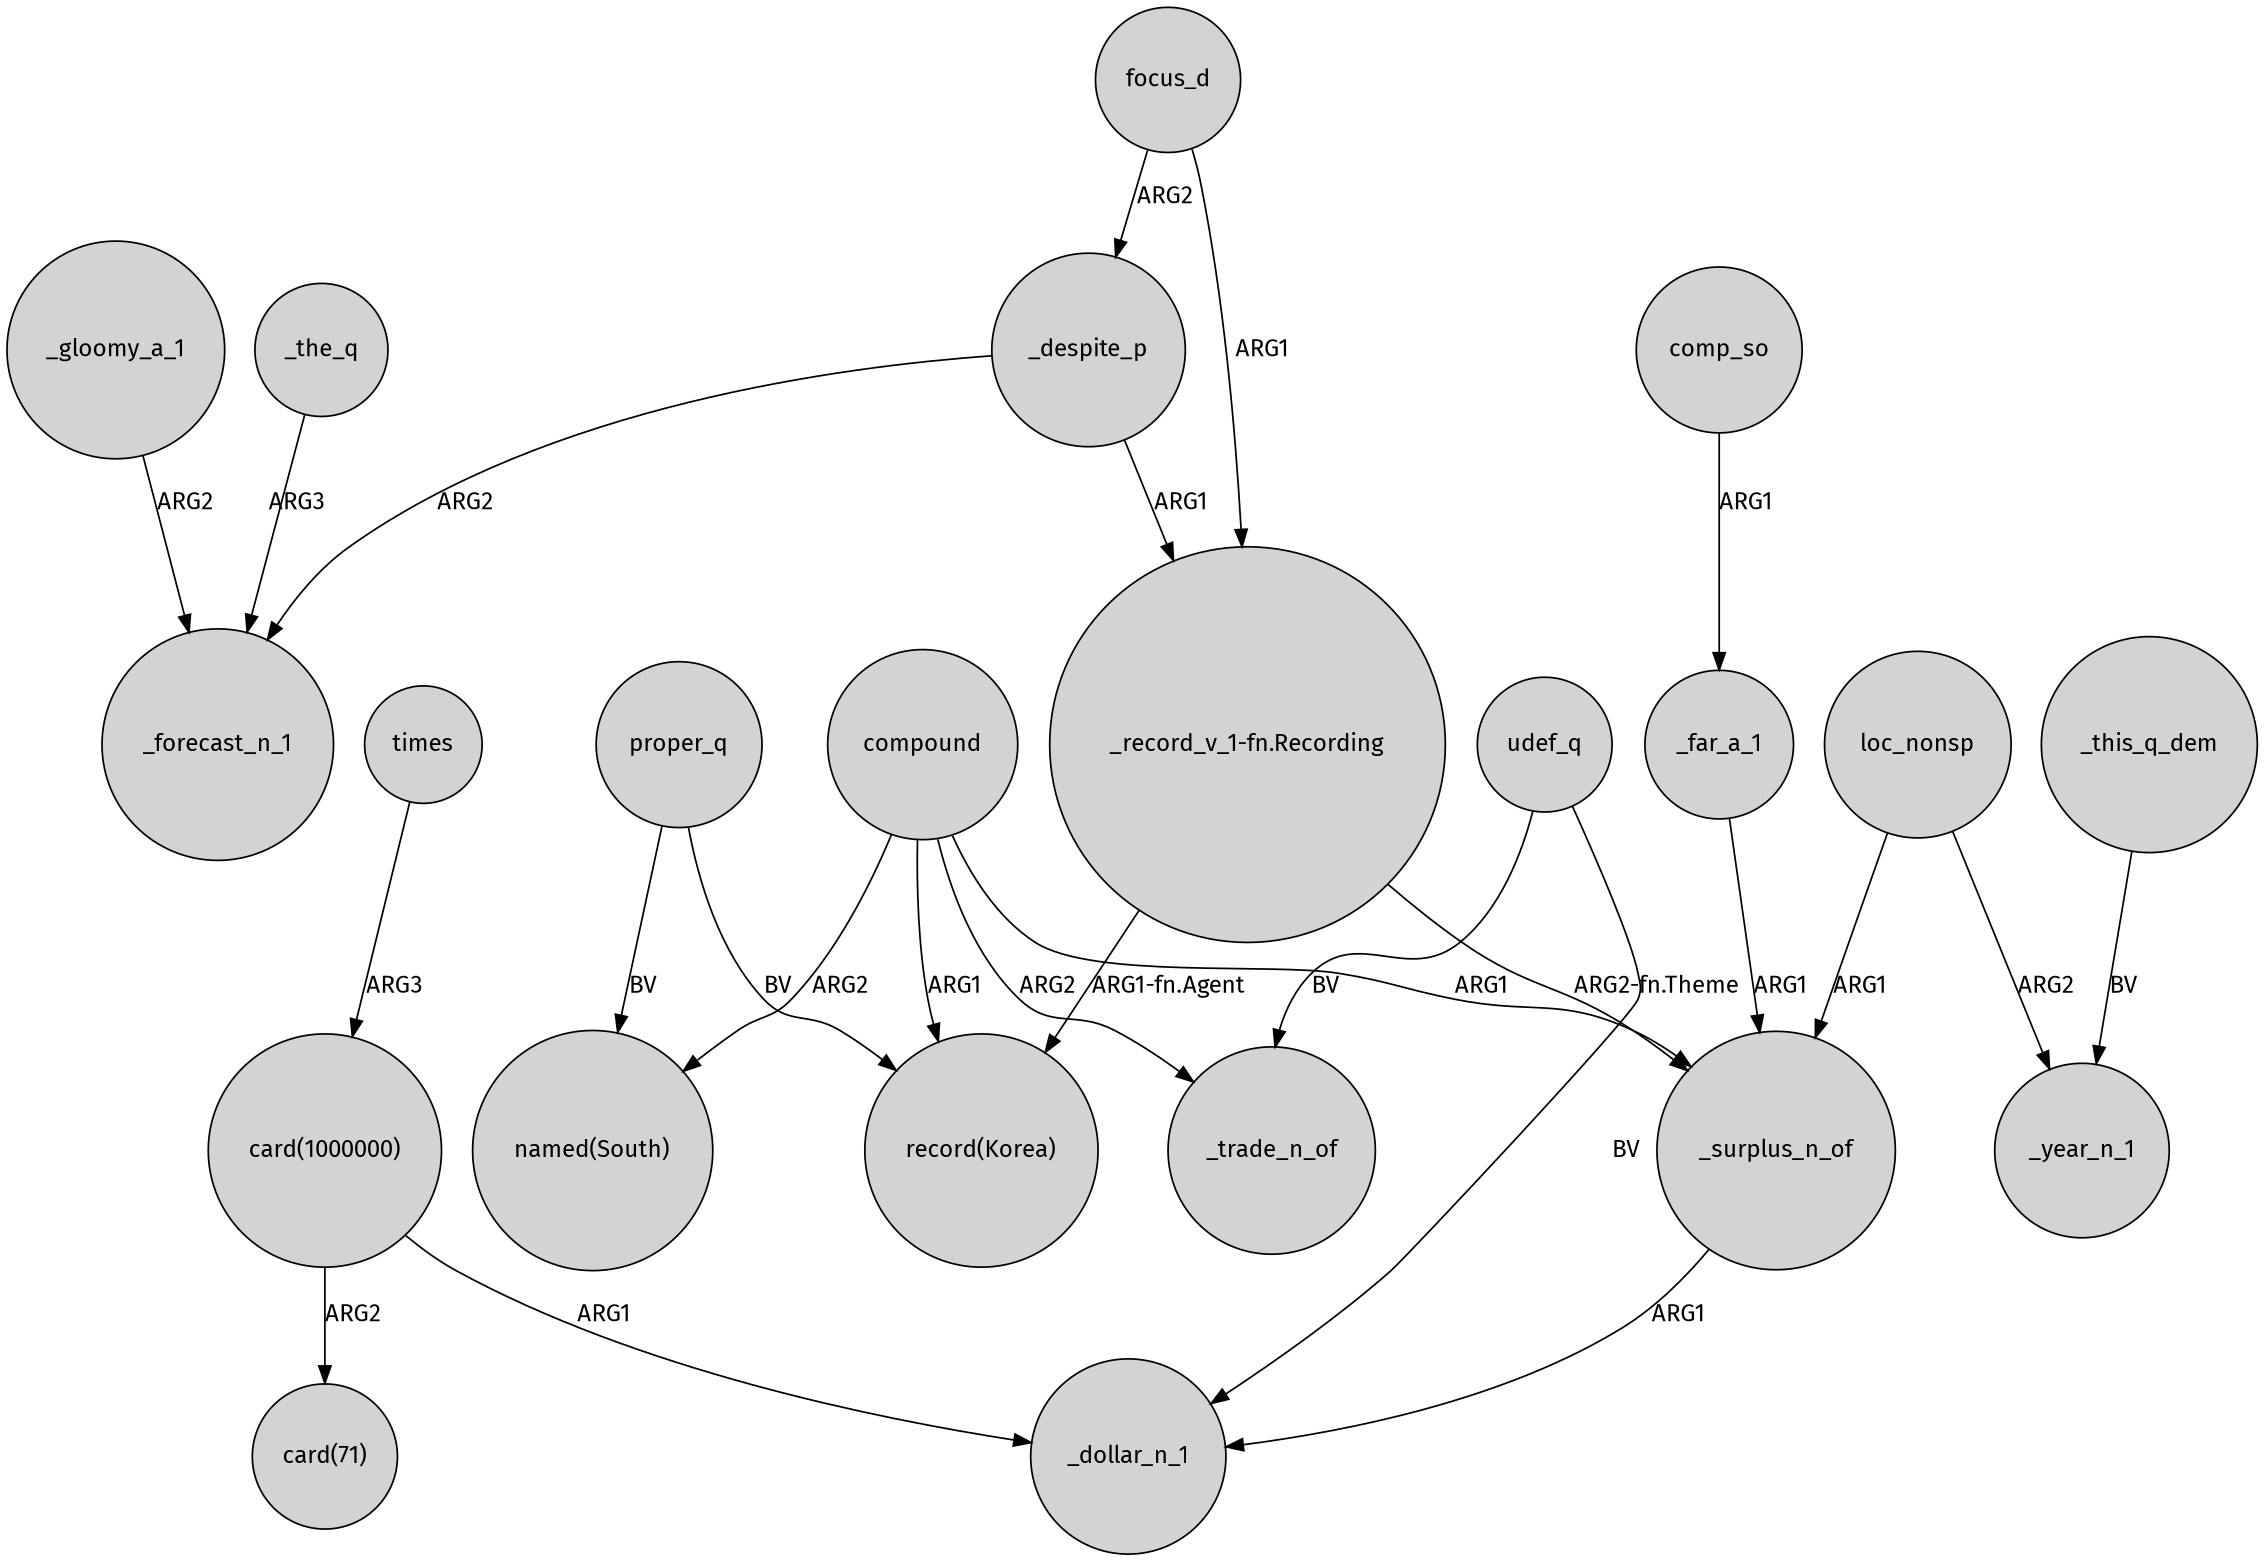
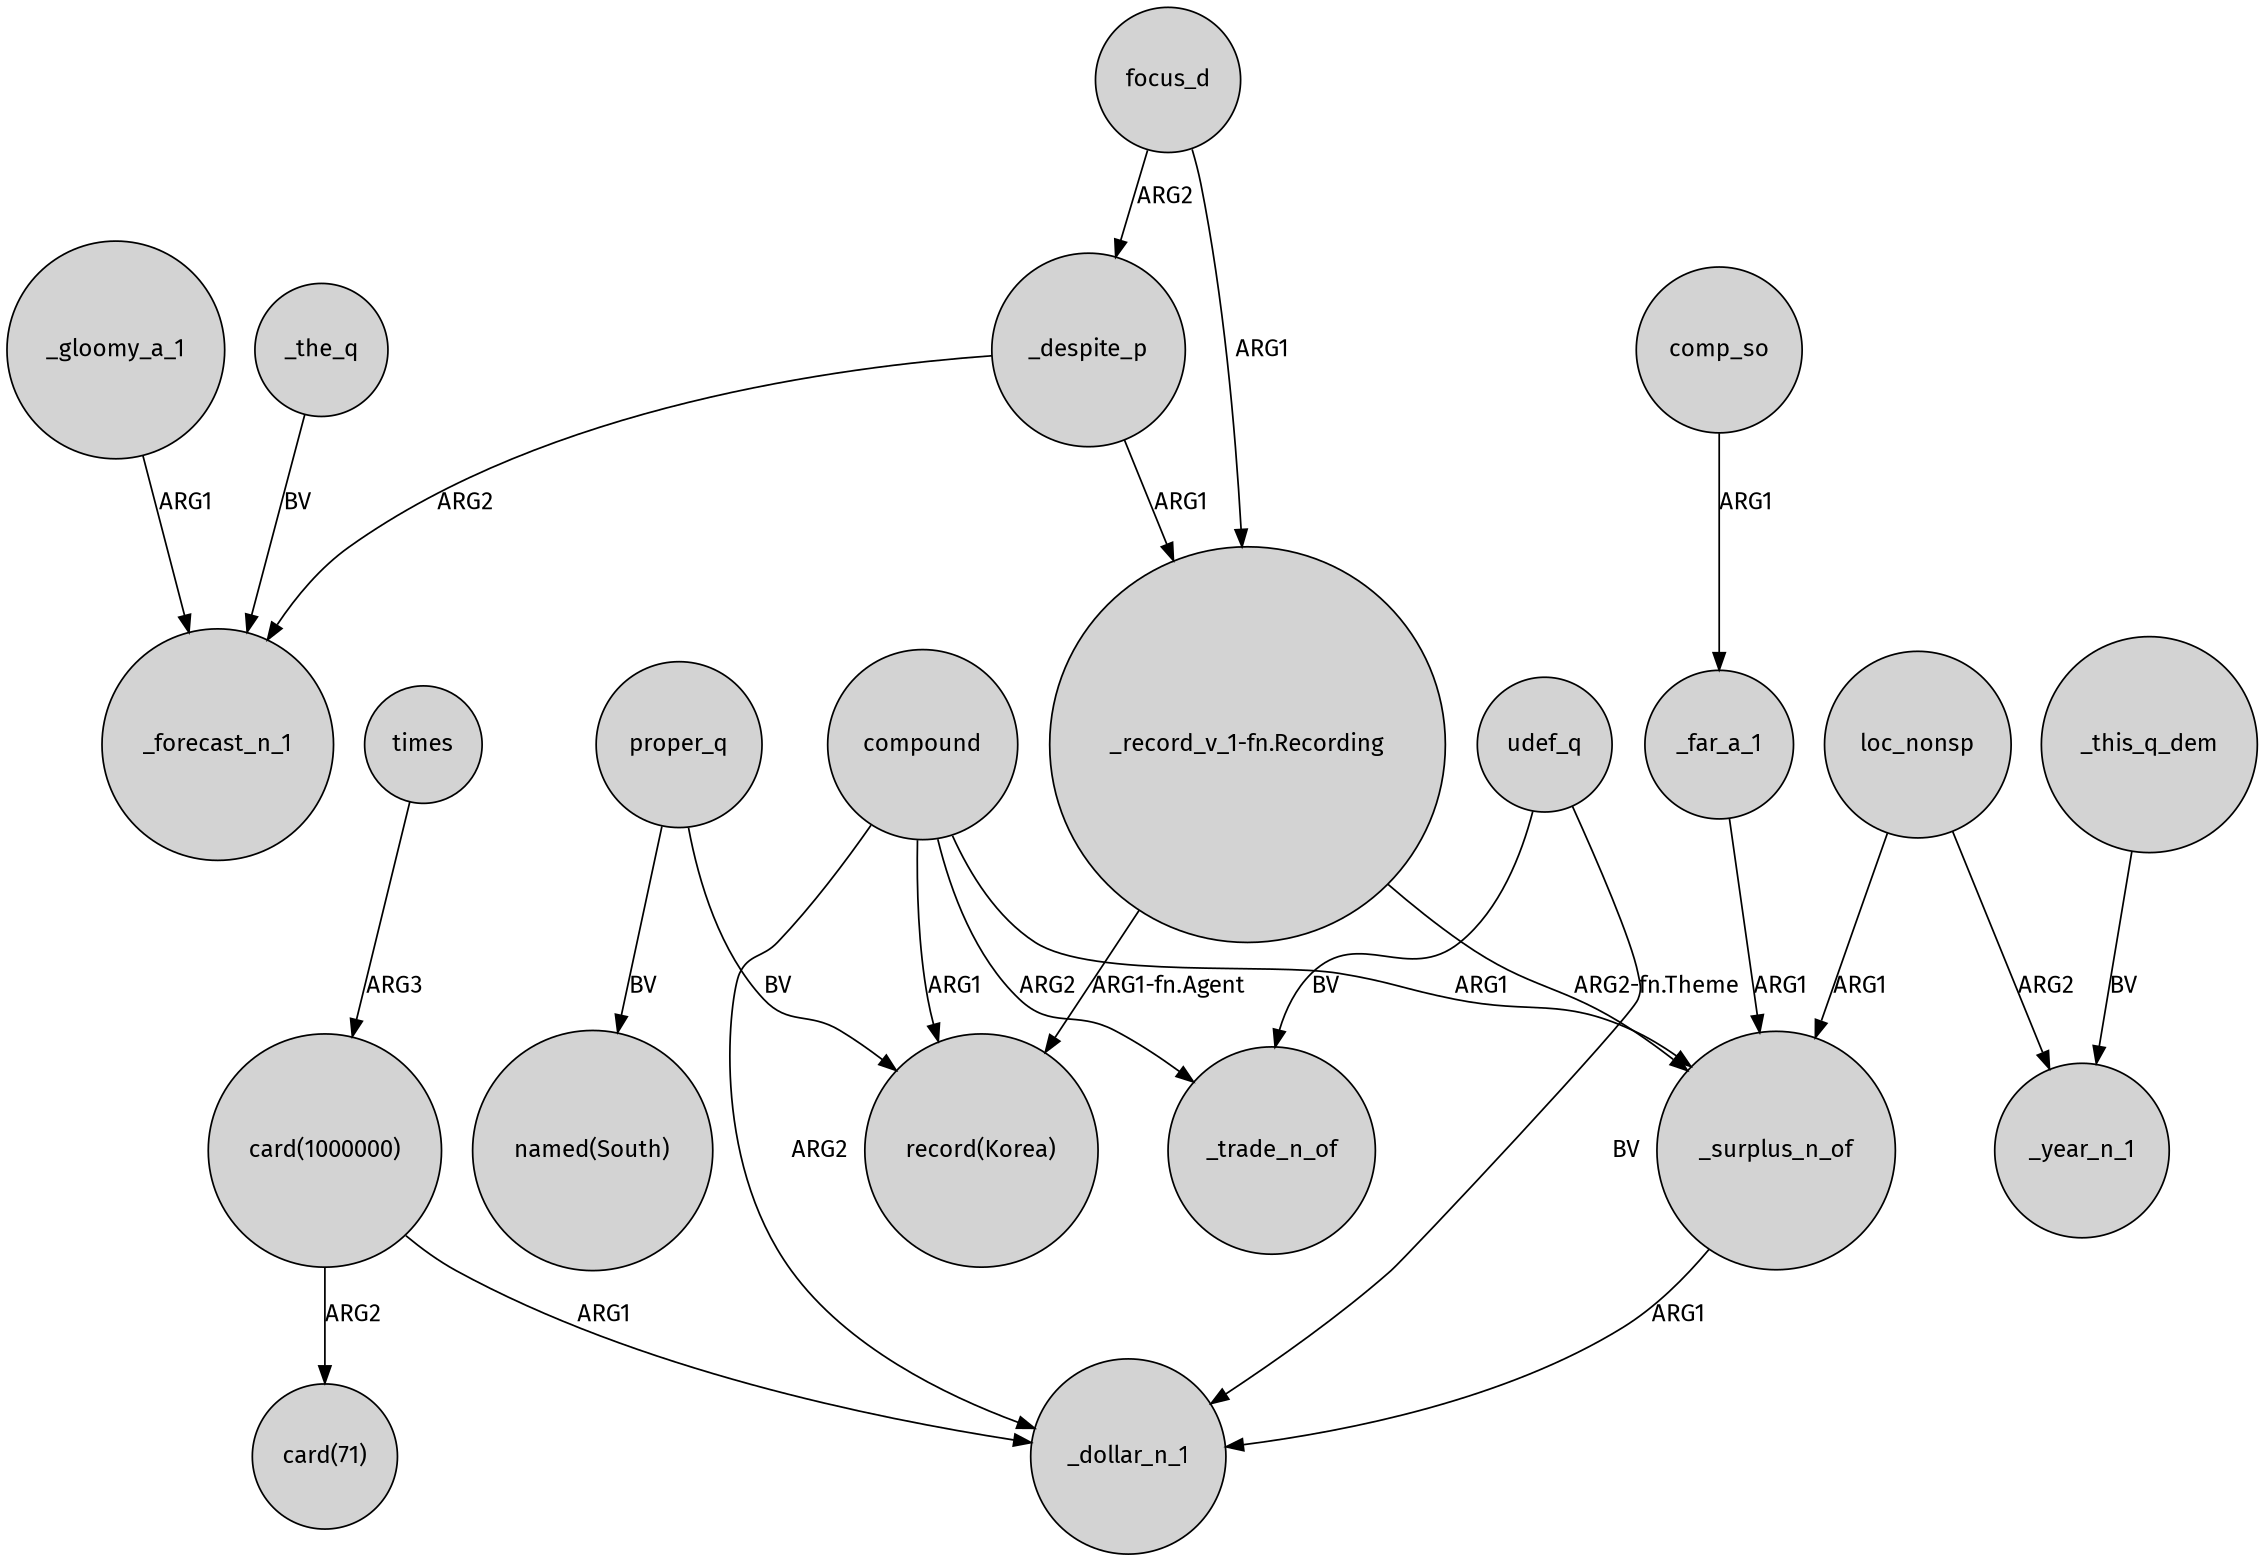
(186, 503) -> (186, 503)
(297, 503) -> (297, 503)
(817, 968) -> (744, 1165)
